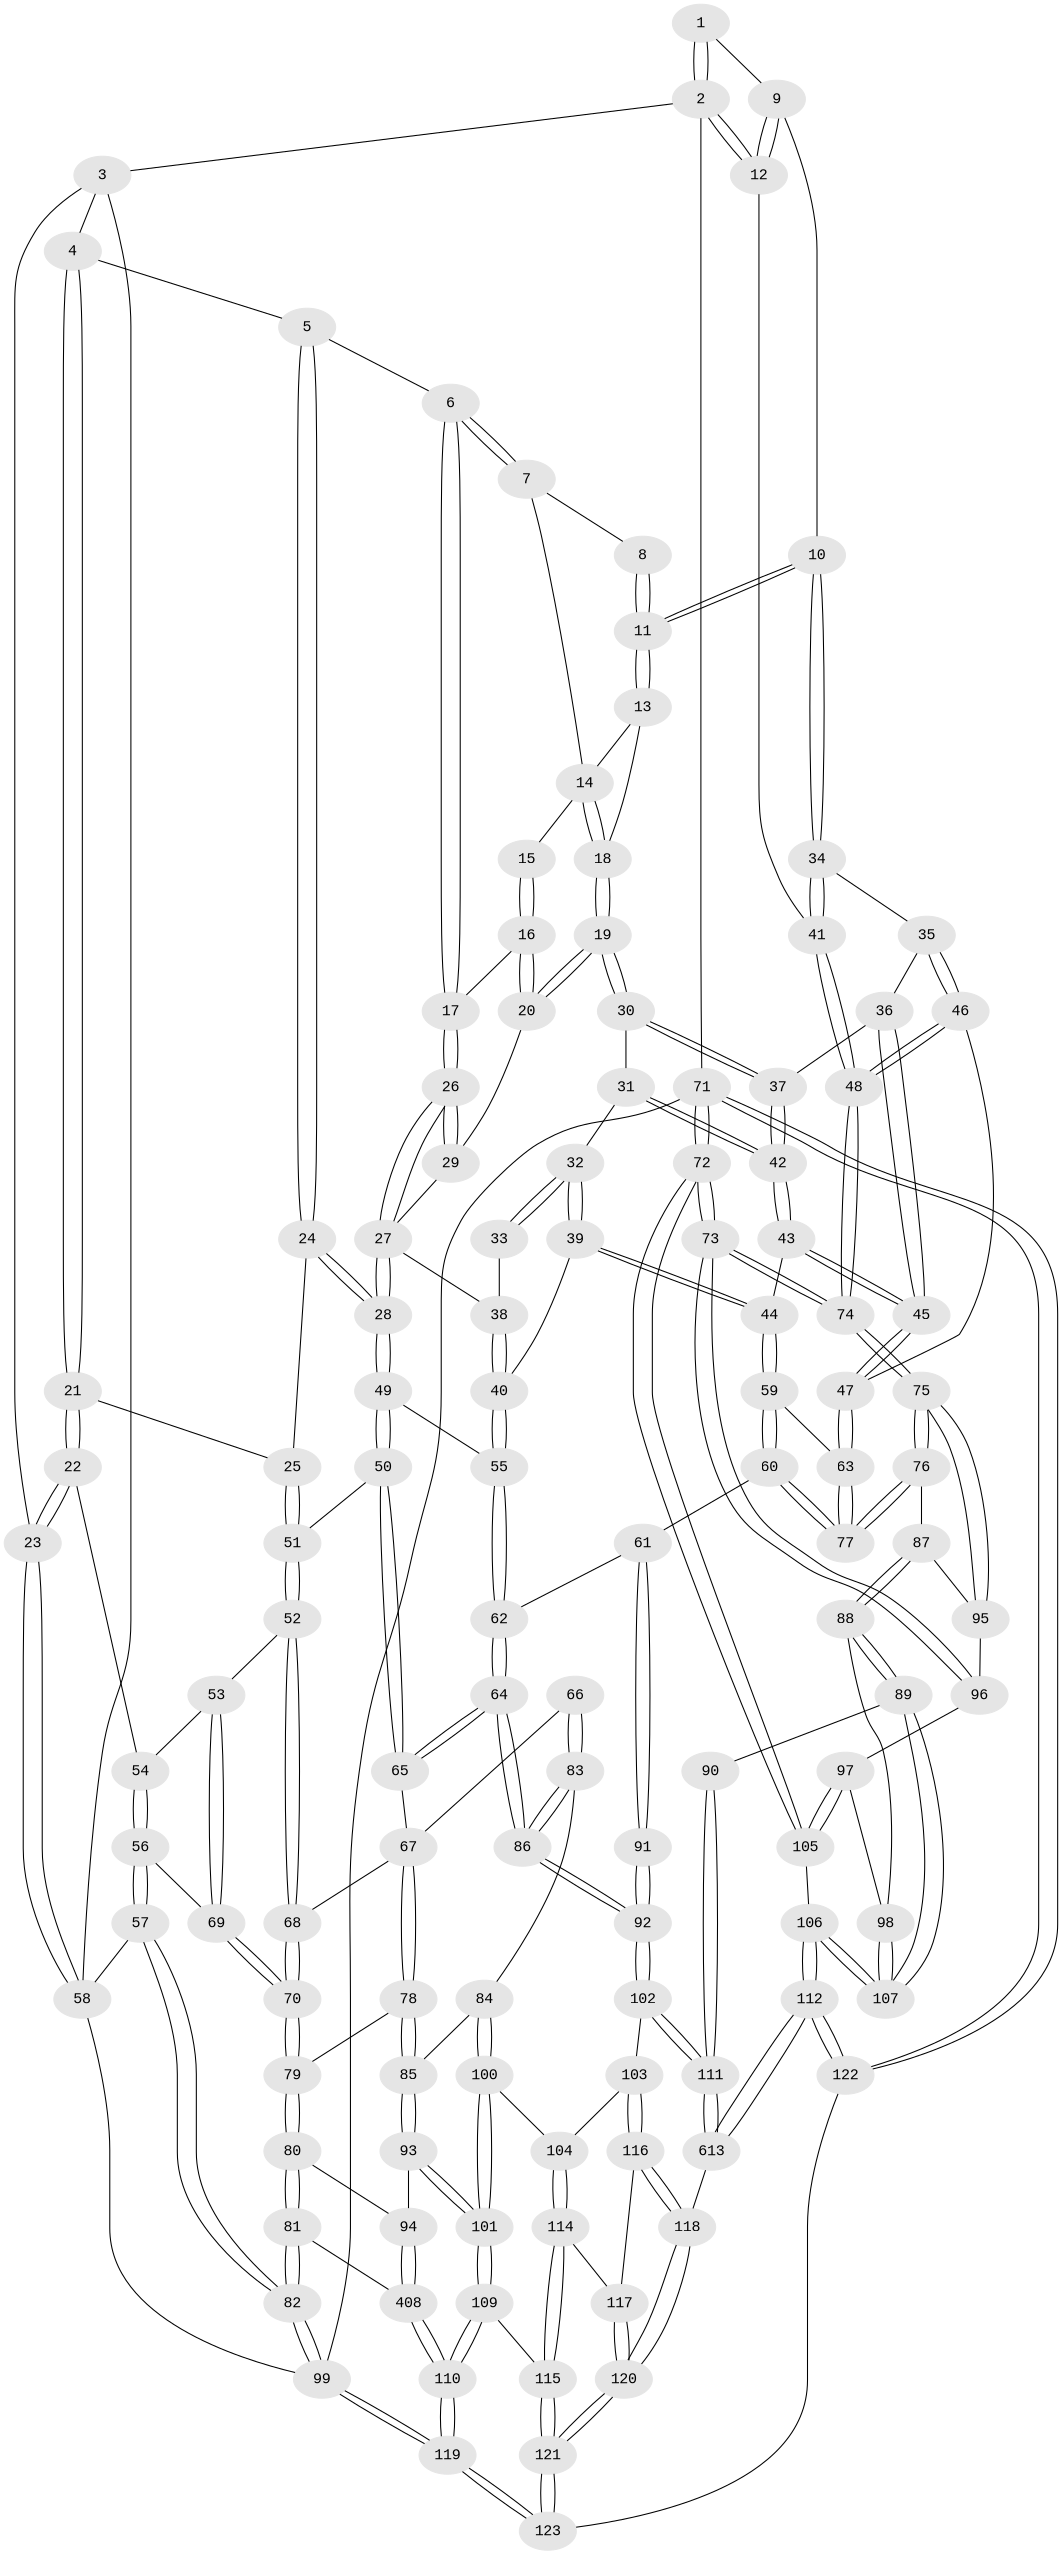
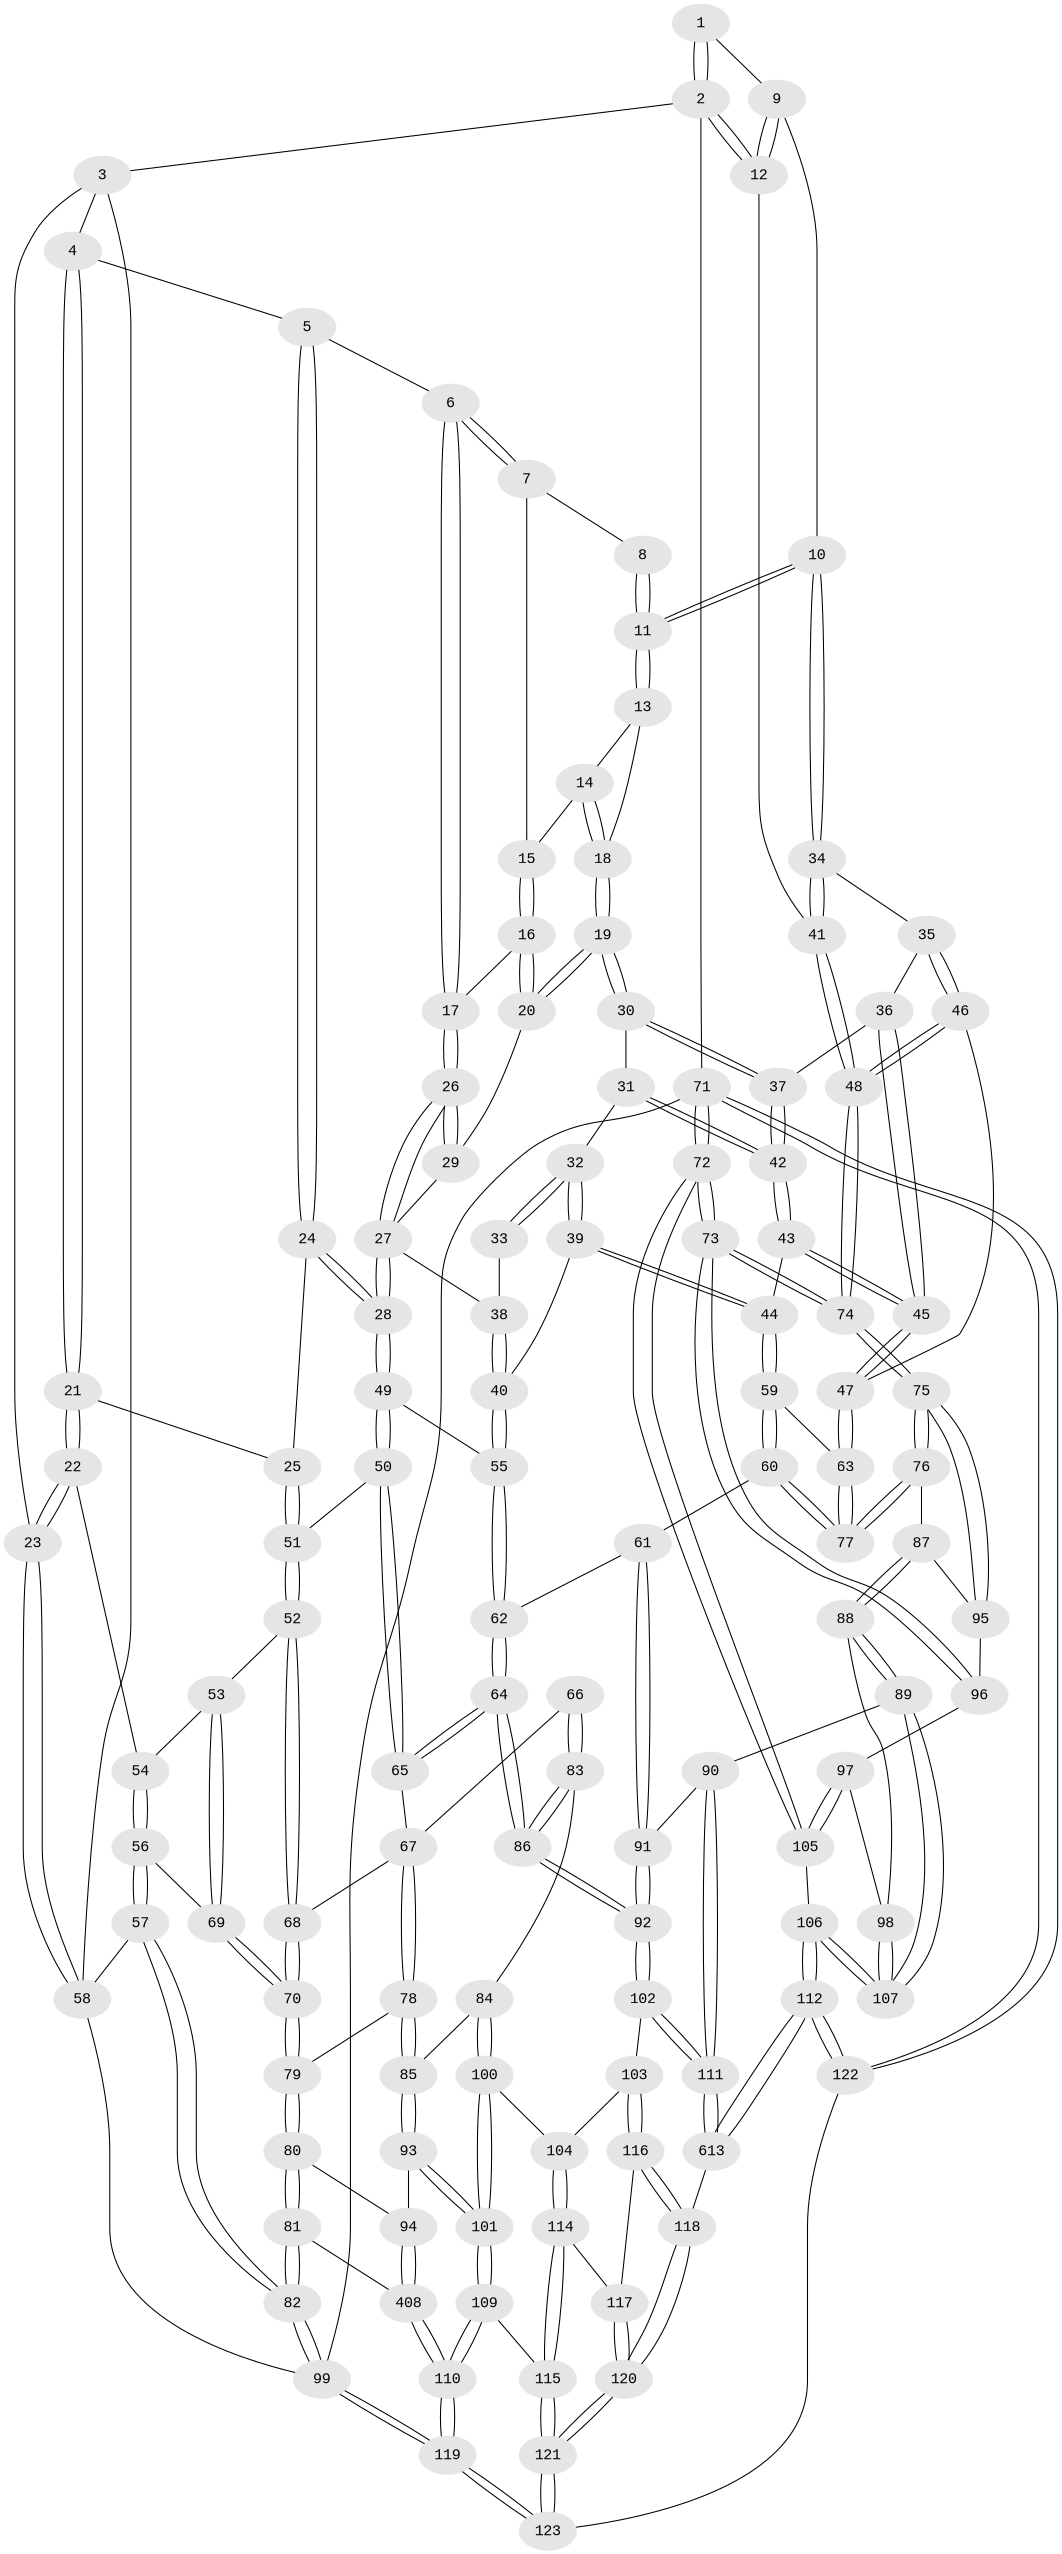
(560, 631) -> (527, 669)
none -> (677, 1809)
